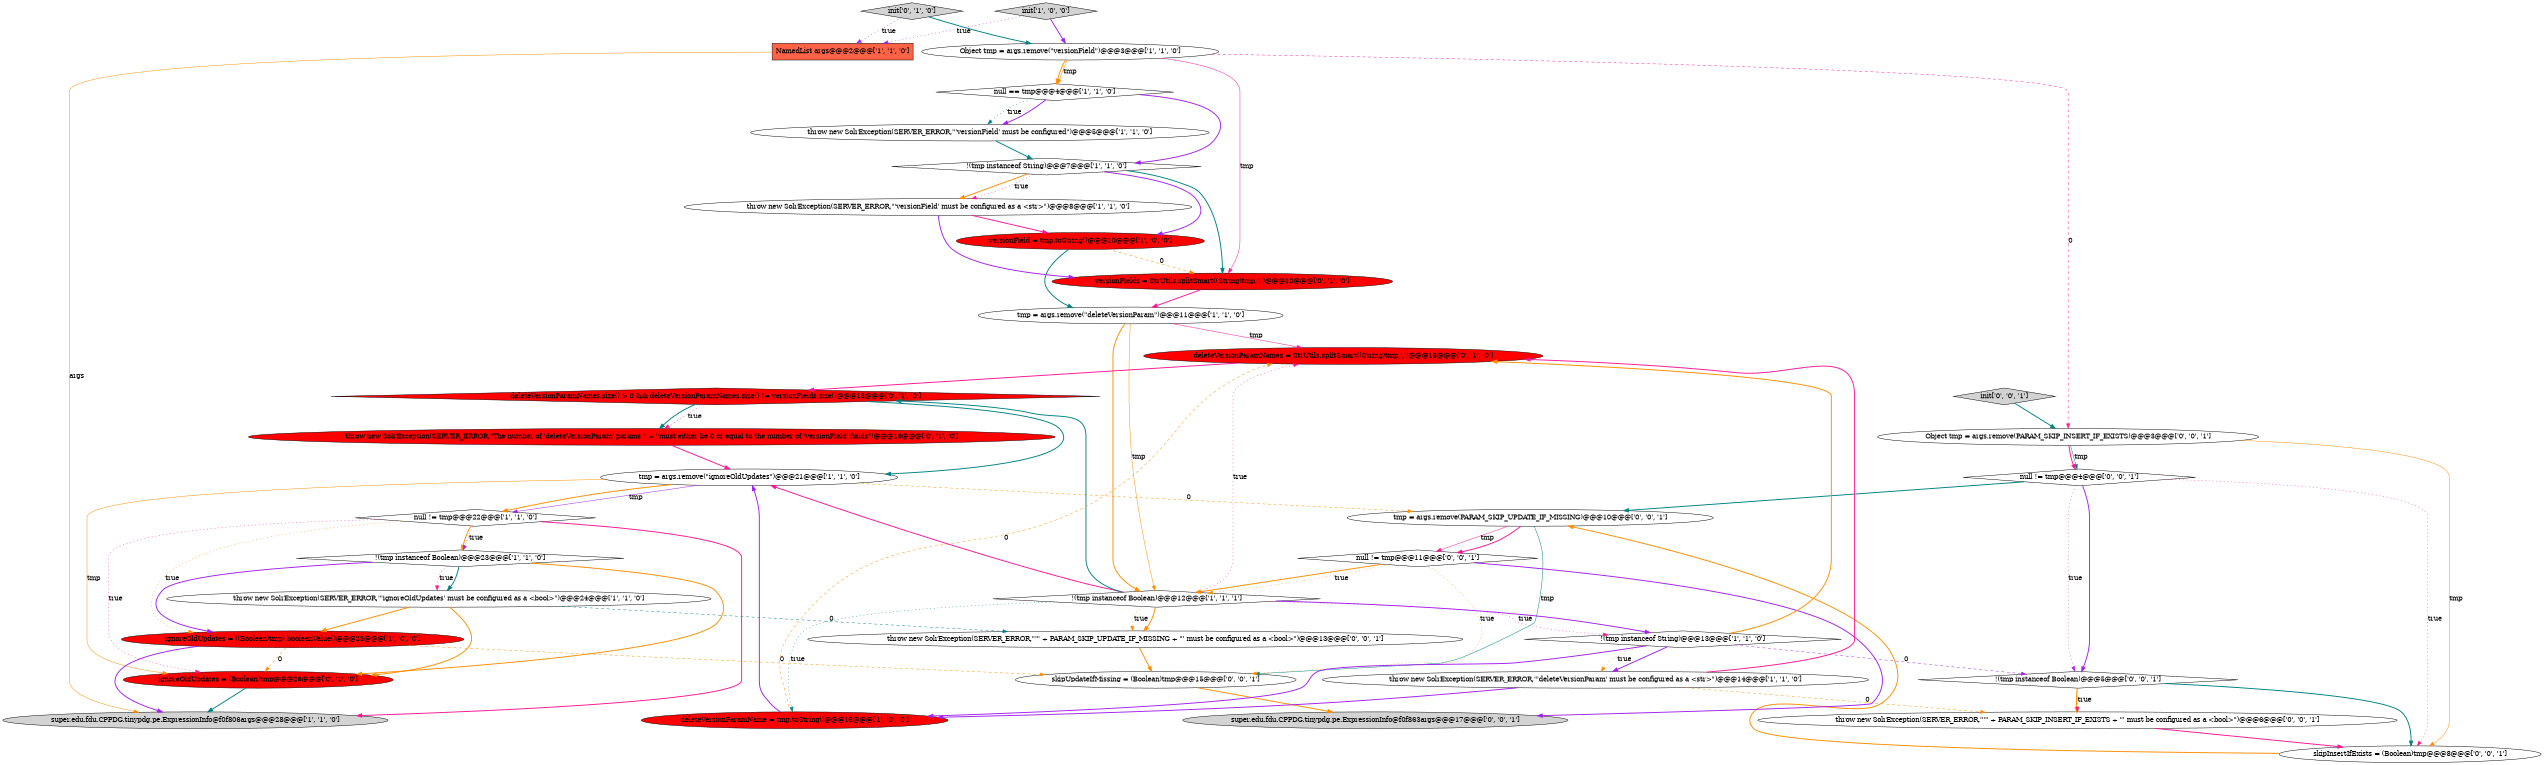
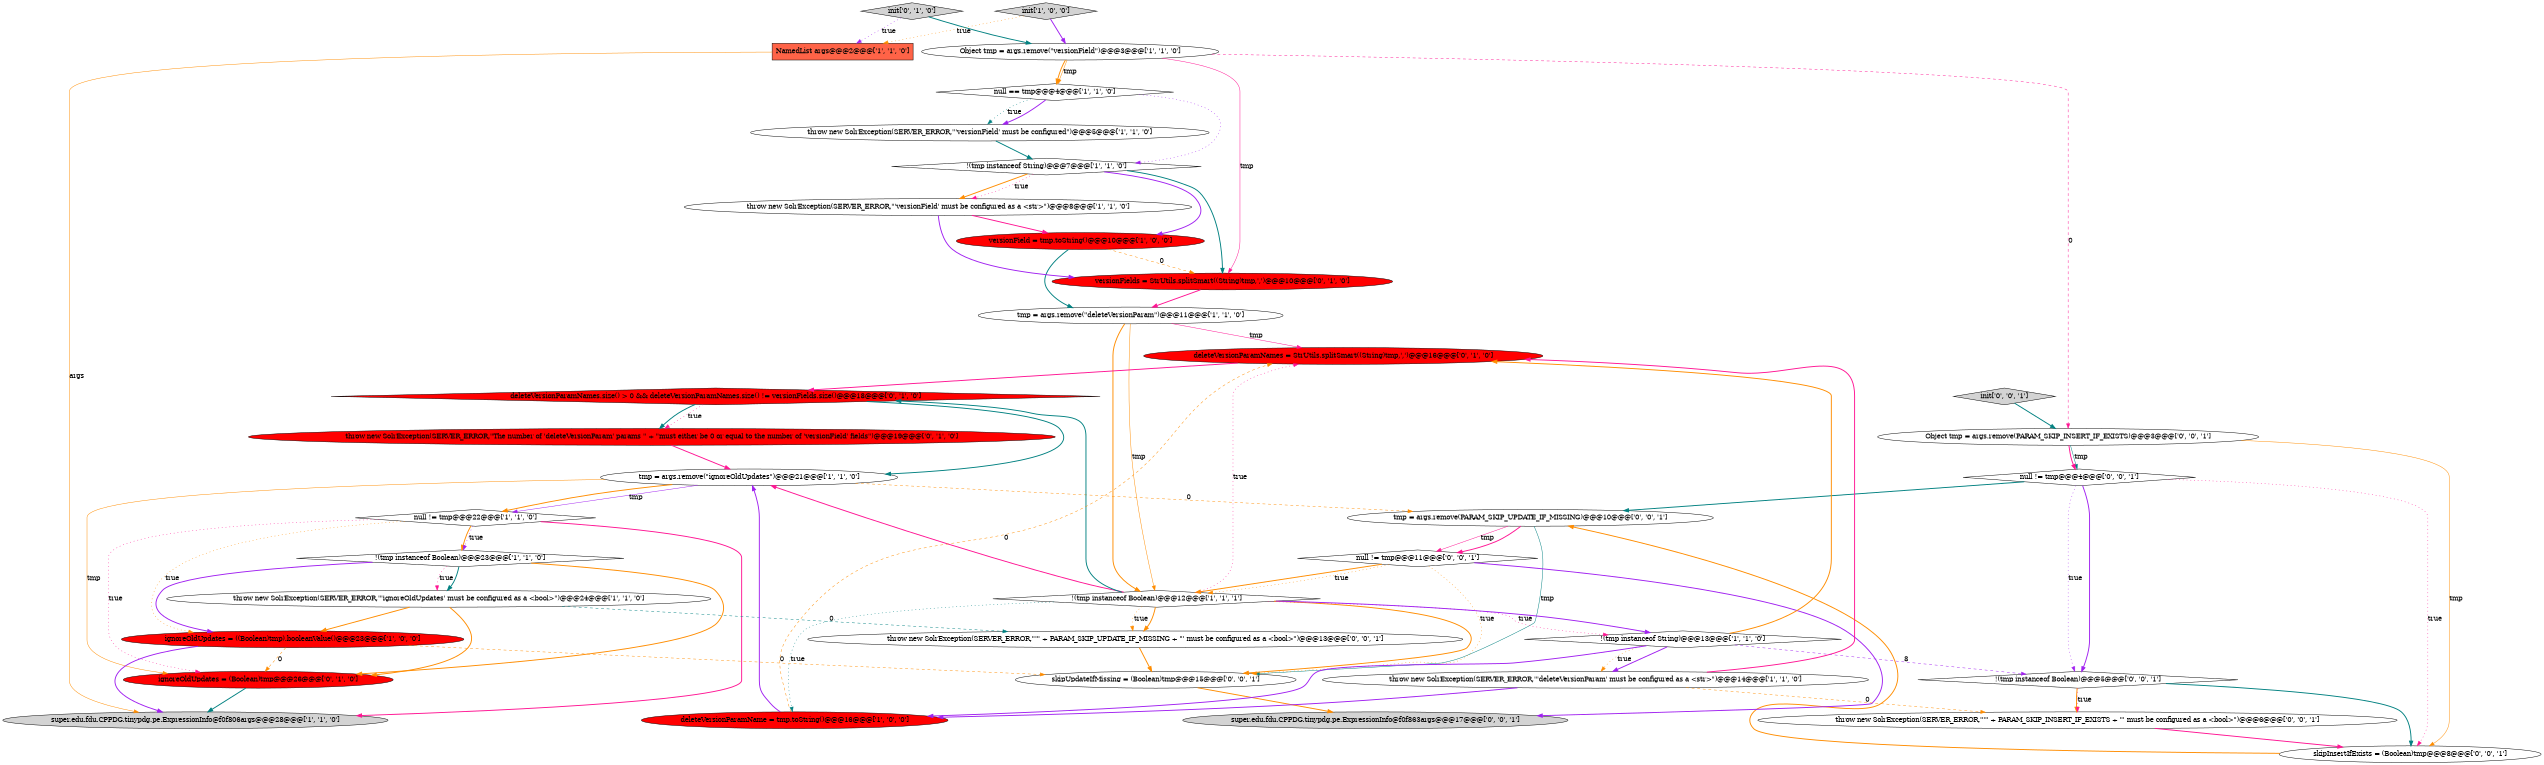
(956, 29) -> (956, 29)
(1220, 127) -> (1220, 127)
none -> (1465, 649)
(1906, 660) -> (1906, 660)
